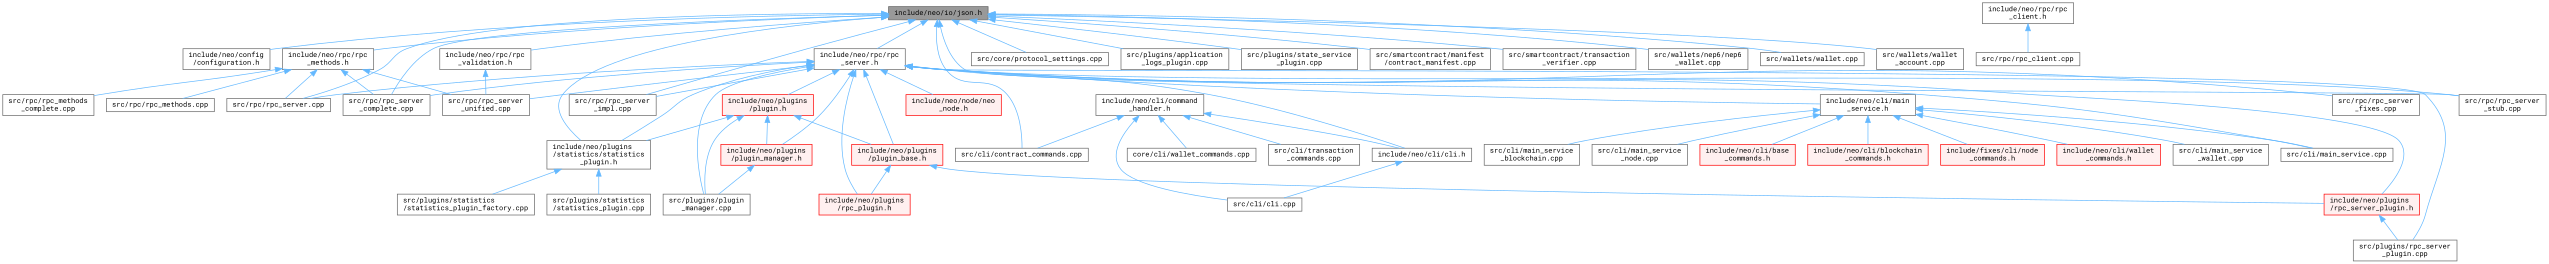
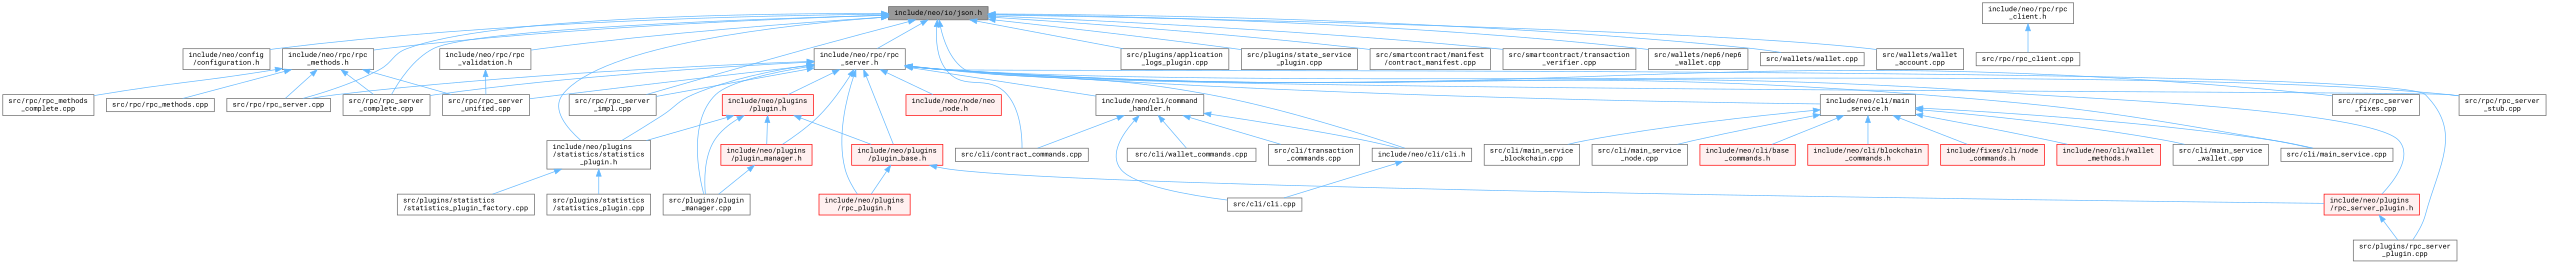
(1040, 59) -> none
none -> (1004, 82)
(1192, 155) -> (1192, 155)
(2109, 155) -> (2109, 155)
